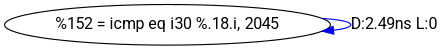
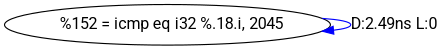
(167, 25) -> (167, 25)
